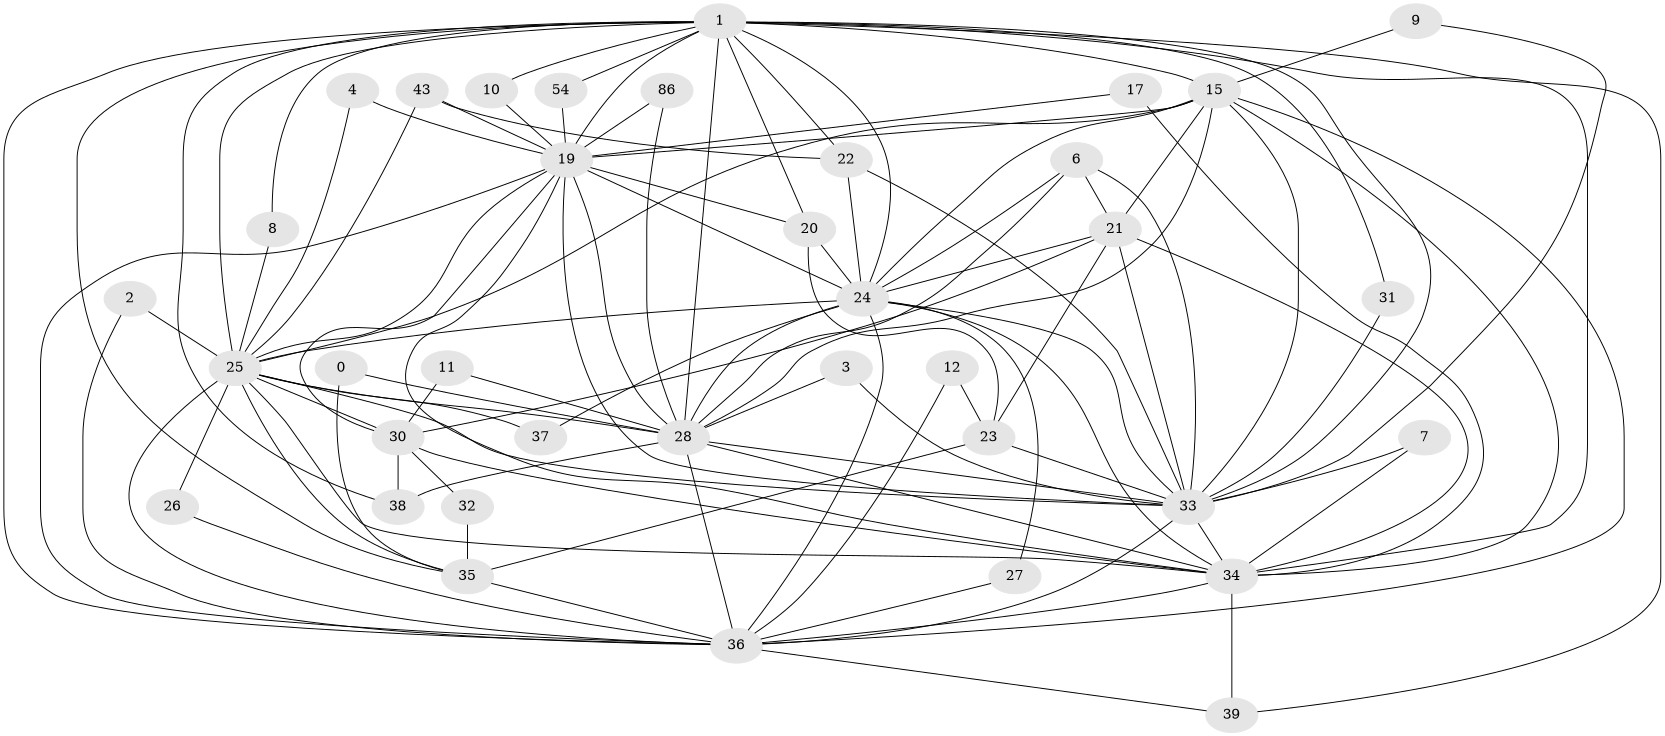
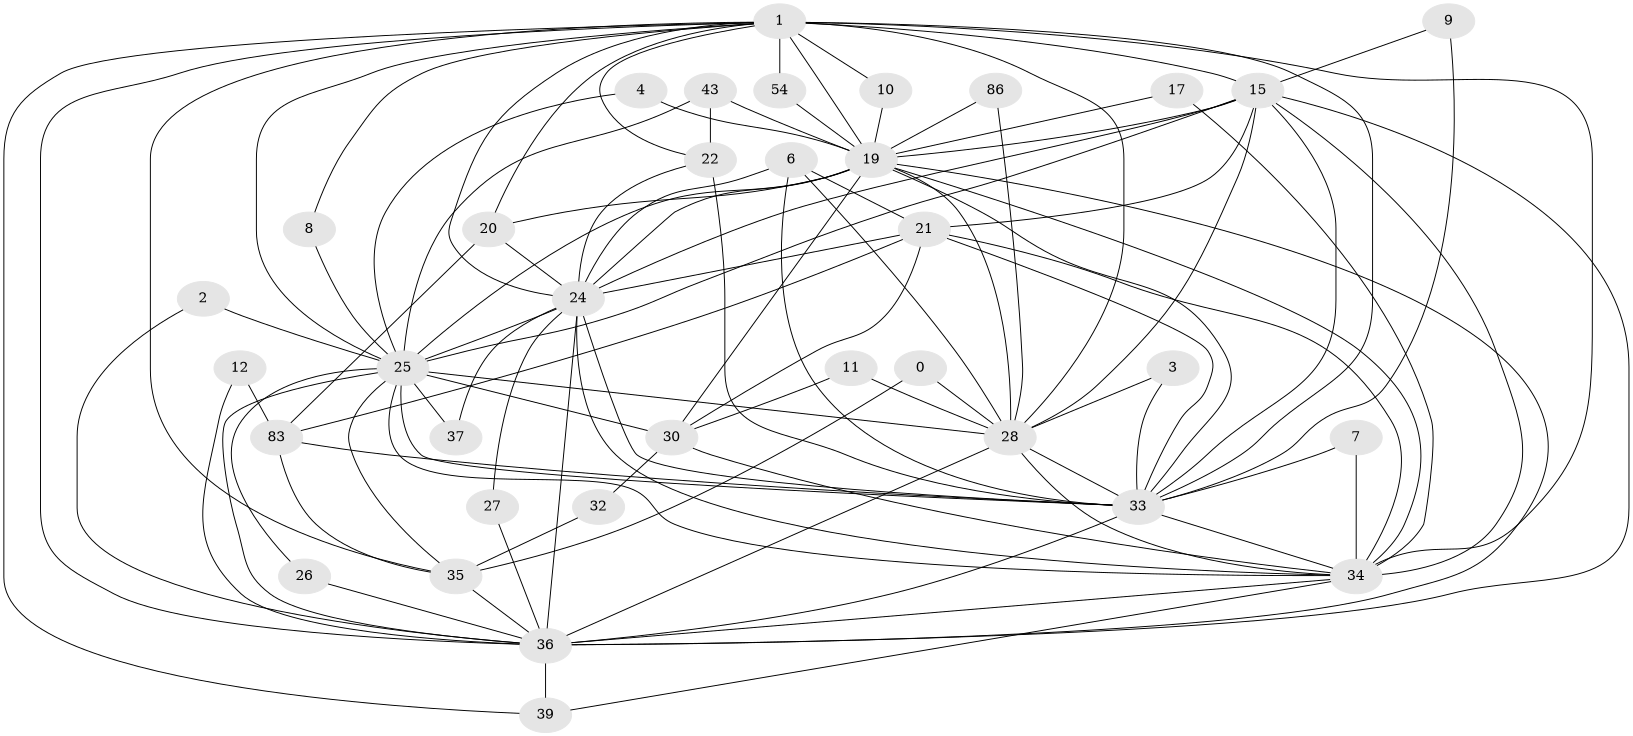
(1388, 299) -> none
(751, 345) -> none
(989, 438) -> (277, 438)
(398, 507) -> none
